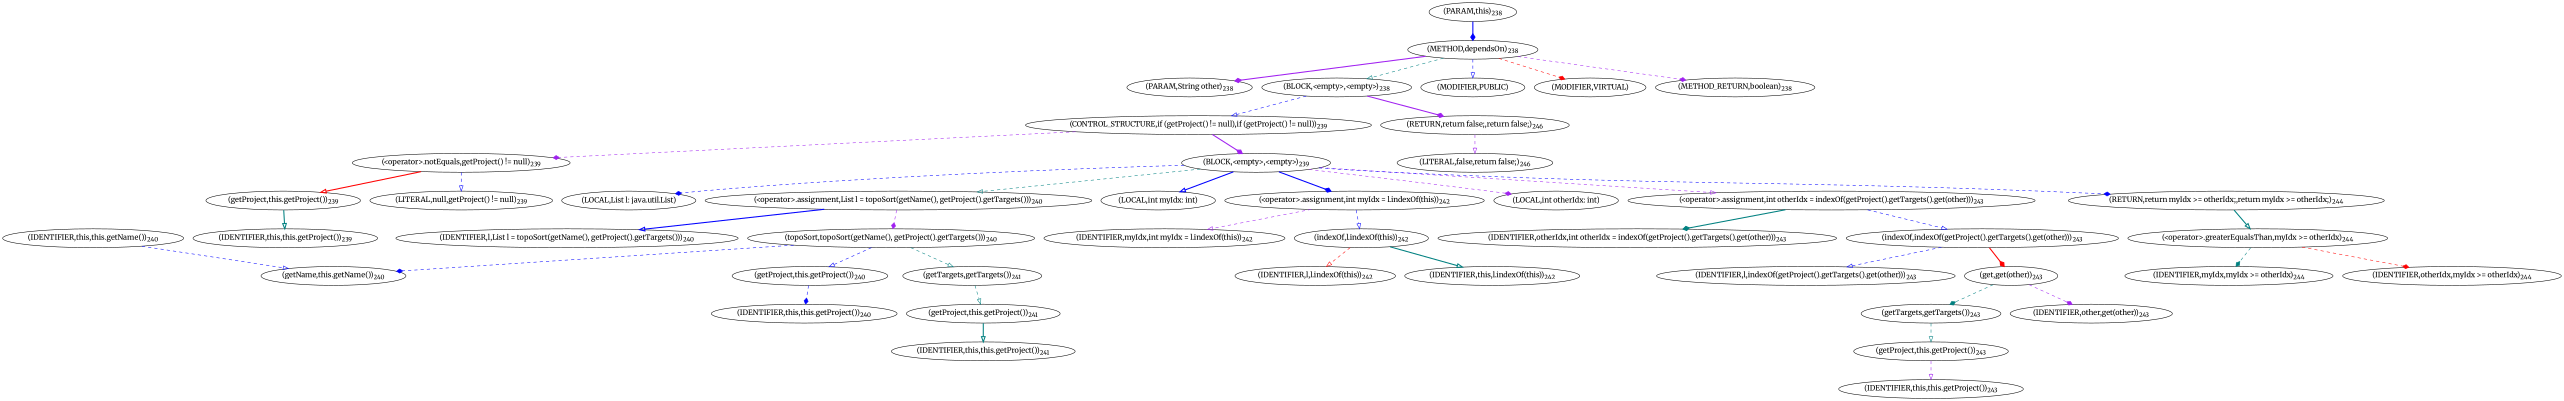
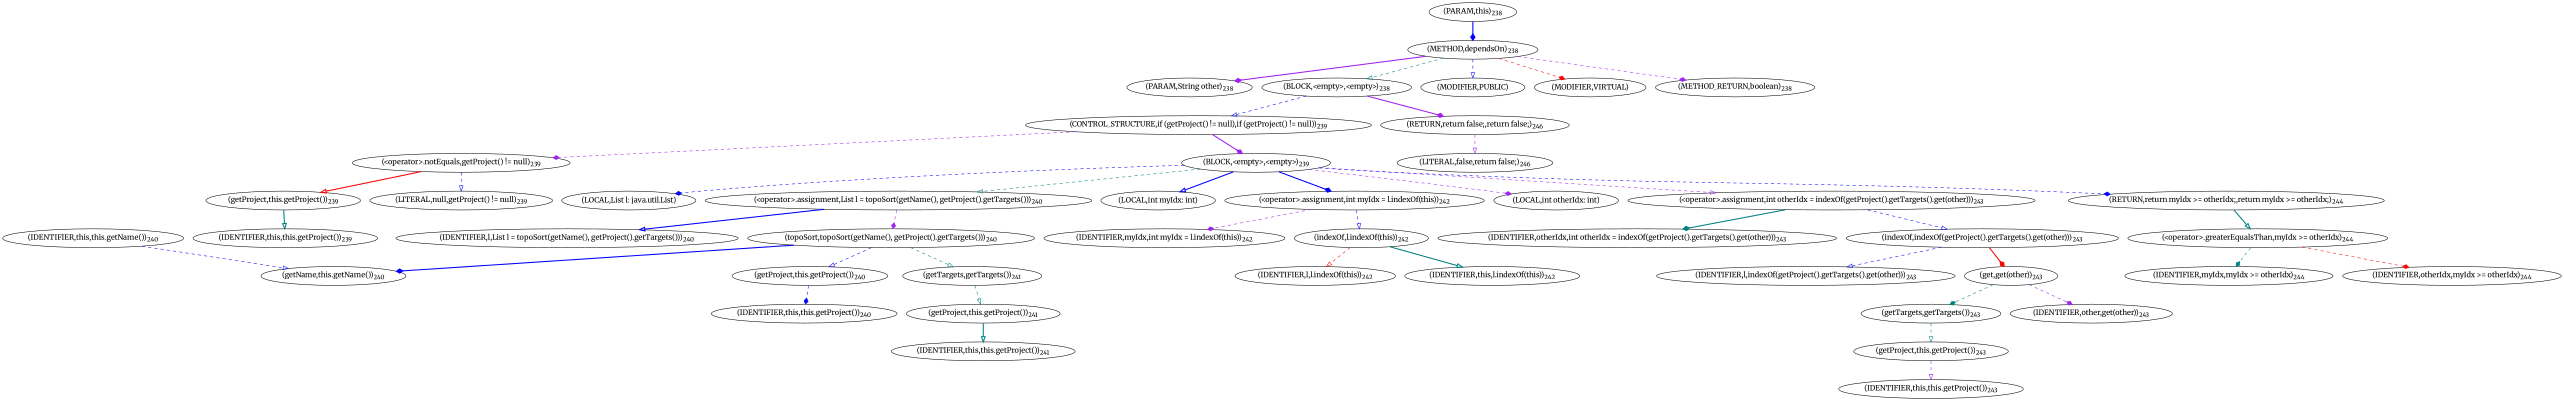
(1262, 219) -> (1262, 219)
(598, 258) -> (598, 258)
